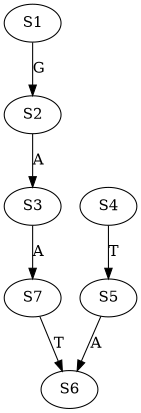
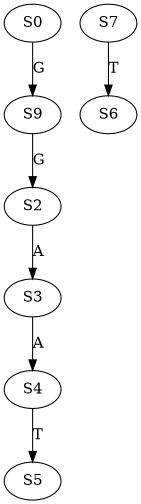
(33, 23) -> (33, 115)
none -> (33, 23)
(33, 247) -> (33, 338)
(91, 339) -> none
